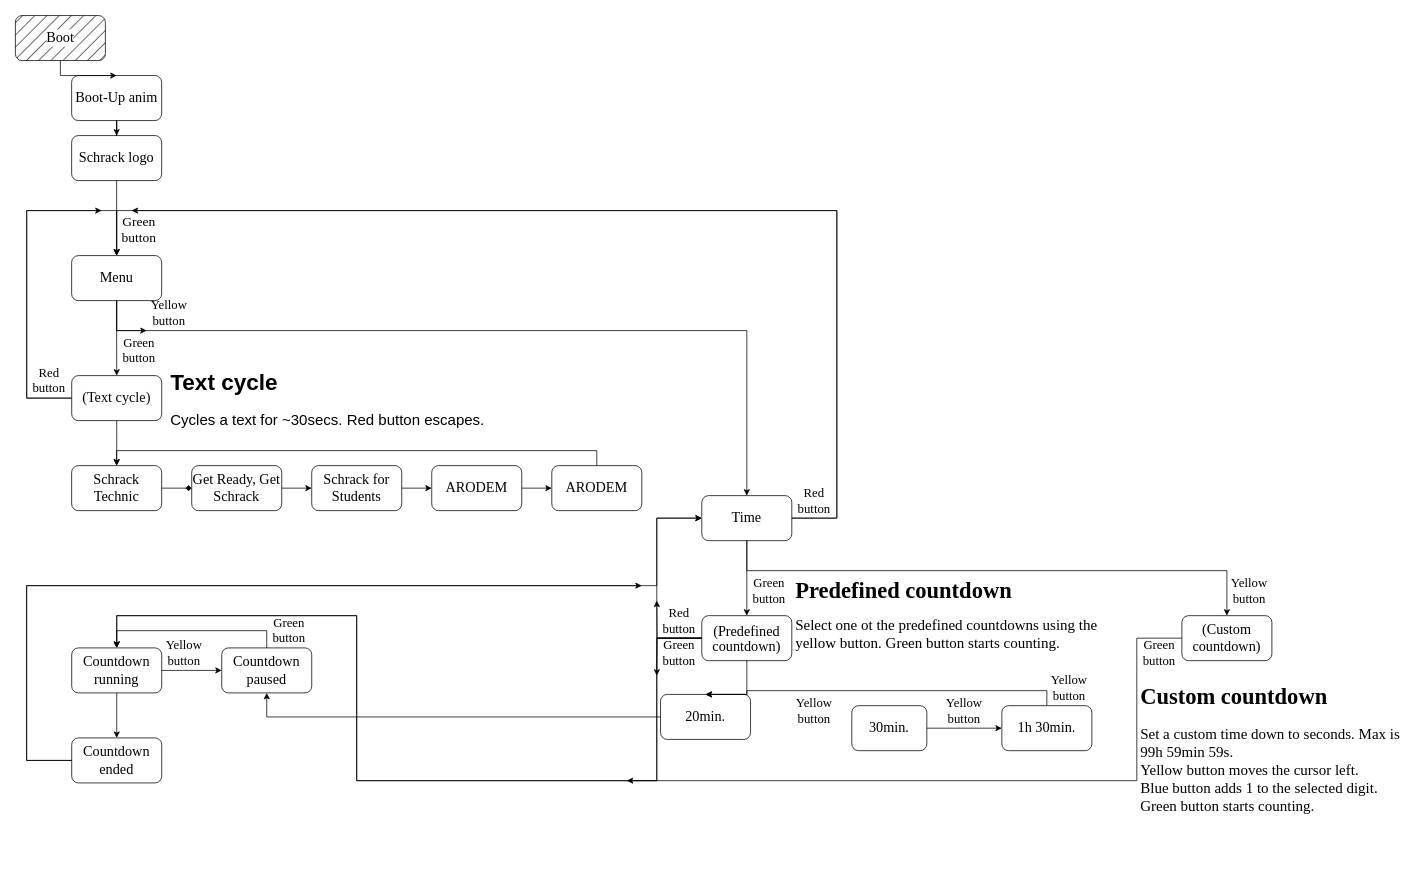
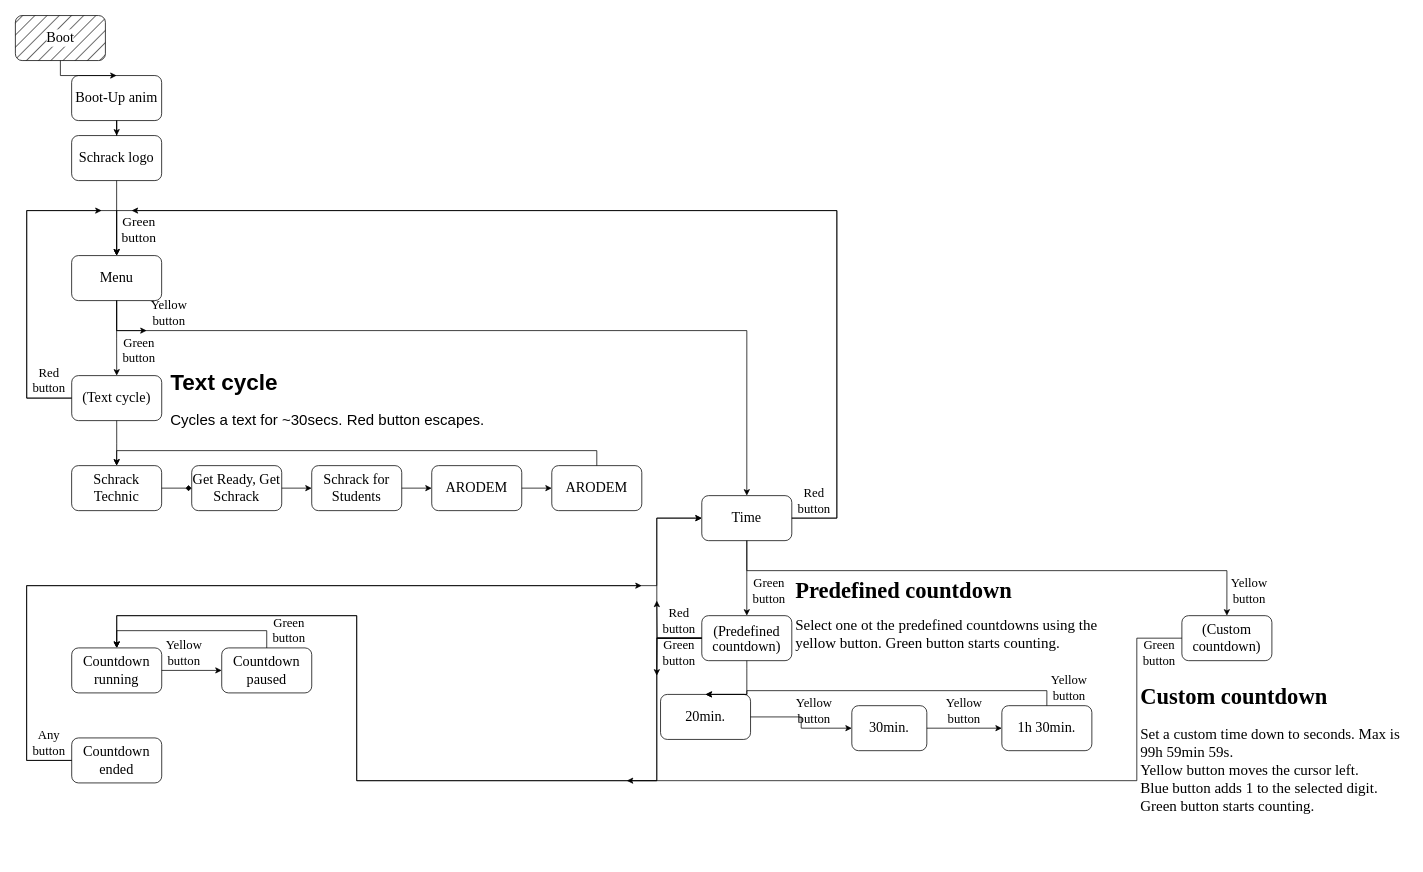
(267, 709) -> (817, 728)
(117, 712) -> none
none -> (49, 749)
